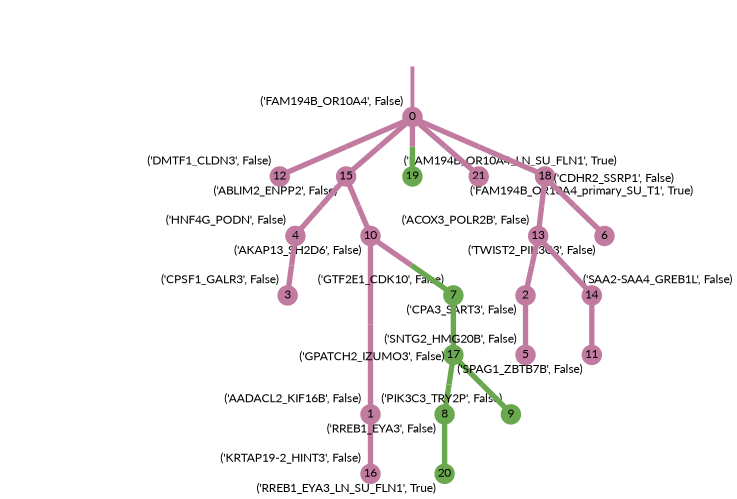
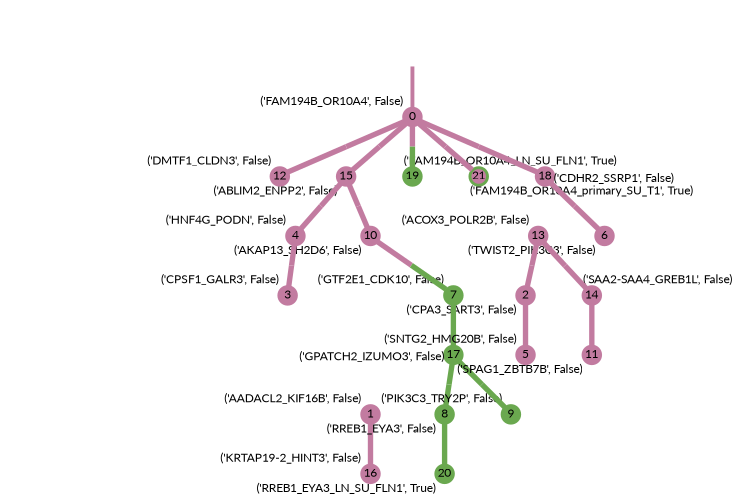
(479, 176) -> (479, 176)
(542, 206) -> none
(371, 325) -> none
